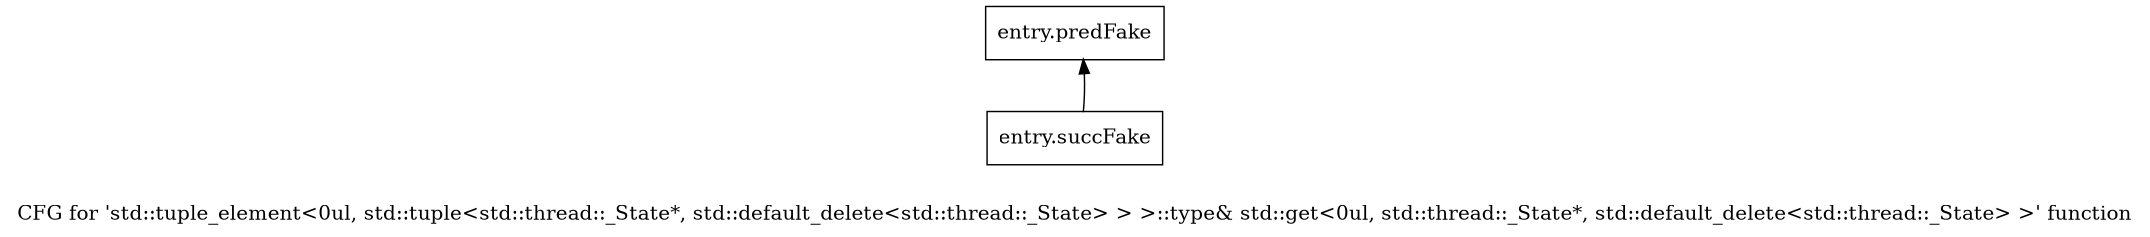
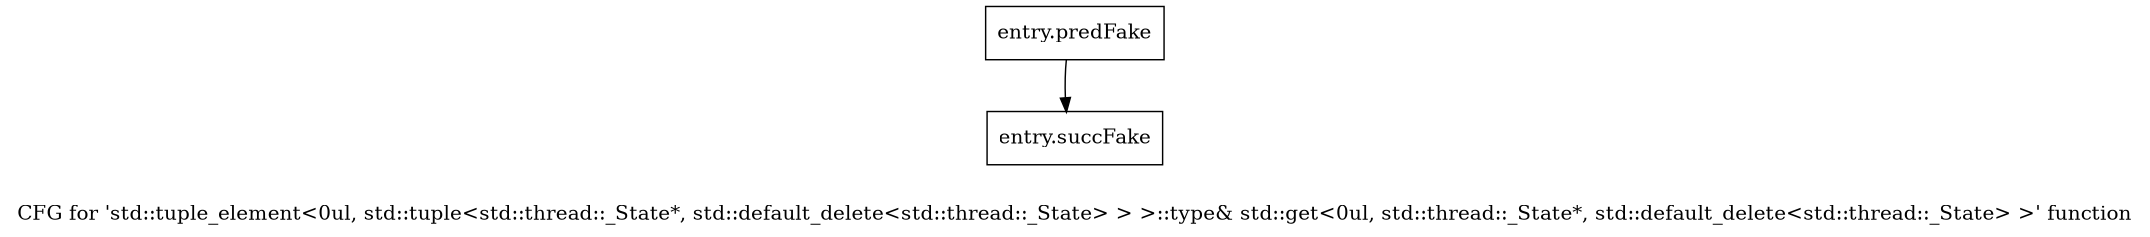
(1084, 93) -> (1065, 78)
